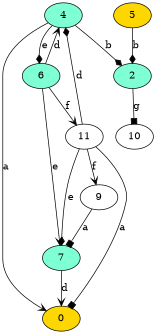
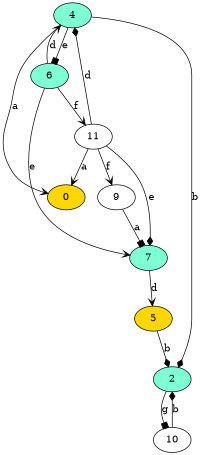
(43, 39) -> (62, 42)
(119, 225) -> (81, 164)
(61, 285) -> (151, 285)
none -> (172, 414)
